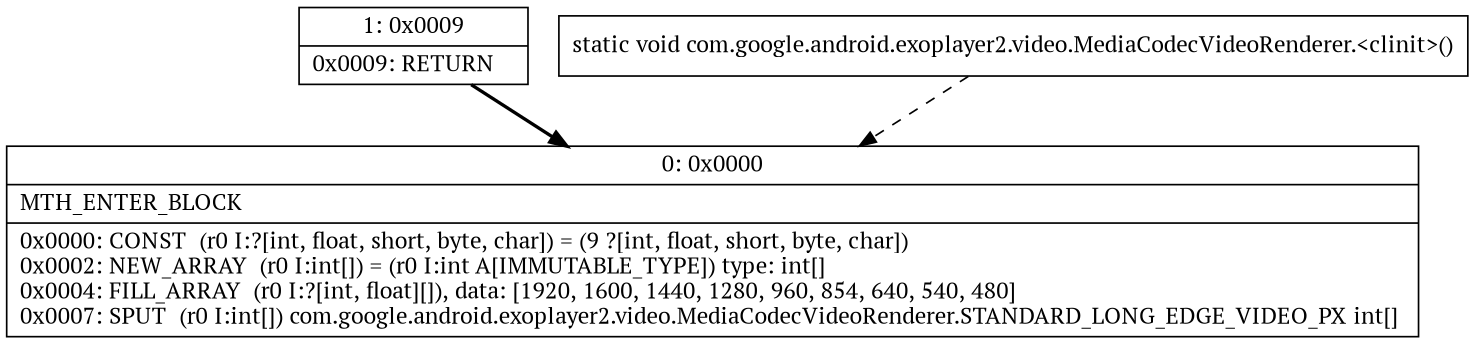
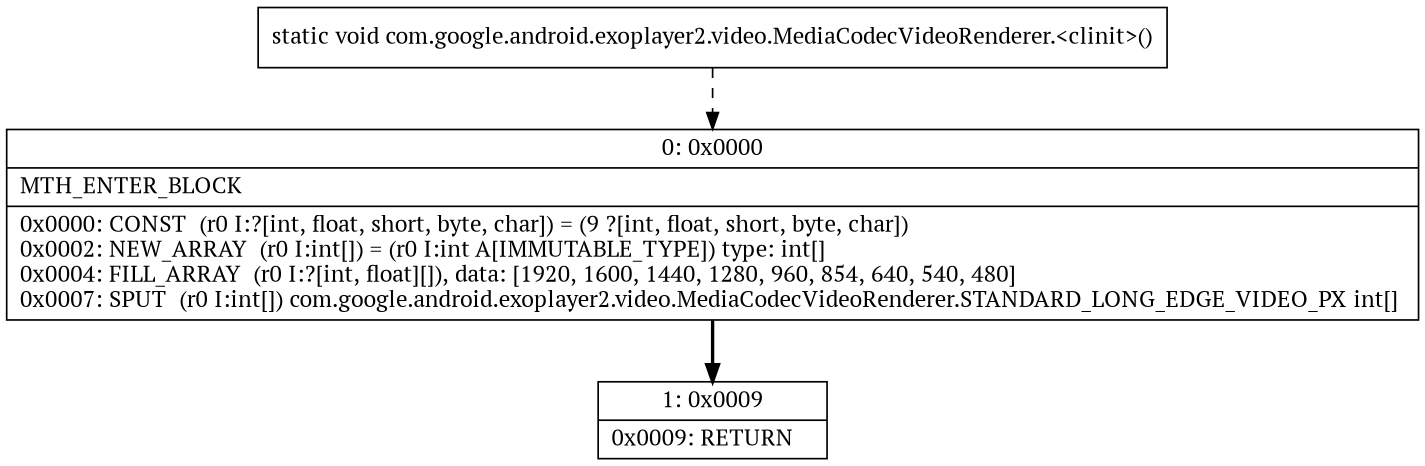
(512, 111) -> (713, 342)
